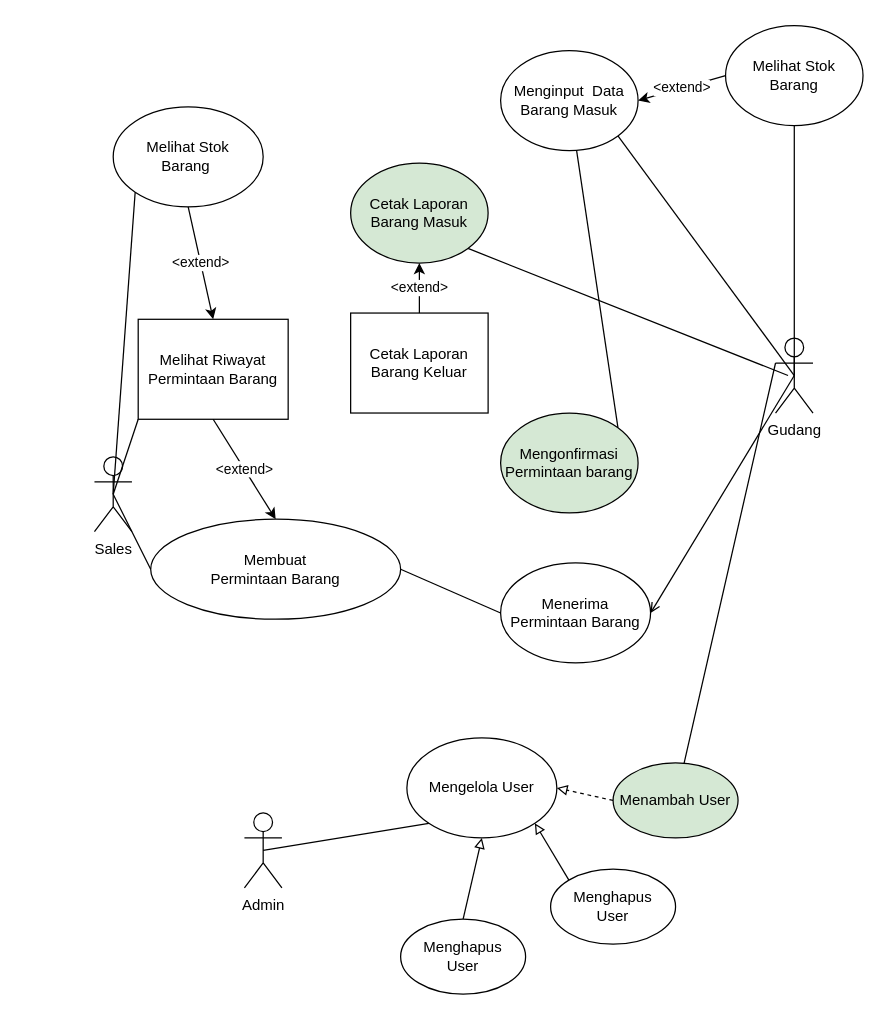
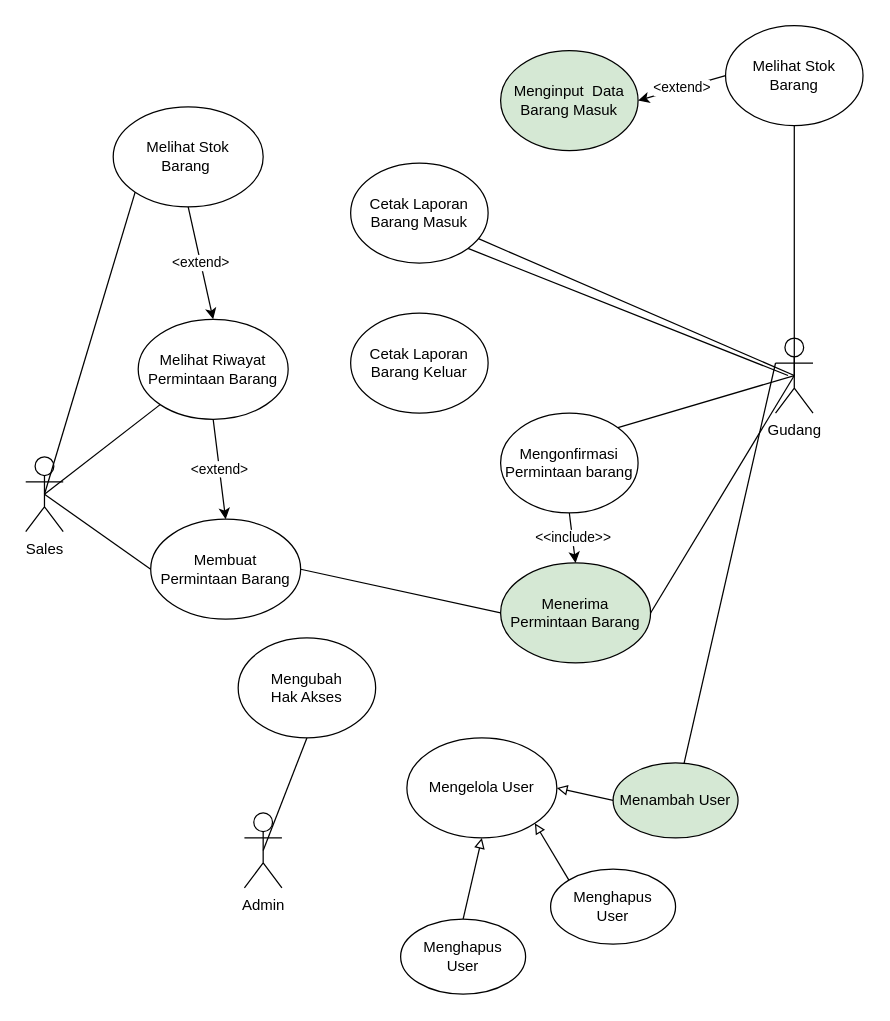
(569, 101) -> (569, 101)
(419, 213) -> (419, 213)
(705, 254) -> (635, 306)
(597, 287) -> (705, 402)
(419, 292) -> none
(419, 363) -> (419, 363)
(213, 369) -> (213, 369)
(569, 463) -> (569, 463)
(113, 494) -> (44, 494)
none -> (572, 534)
(276, 569) -> (226, 569)
(654, 607) -> (654, 608)
(576, 613) -> (576, 613)
none -> (307, 688)
none -> (286, 792)
(588, 795) -> (588, 795)
(353, 836) -> none
